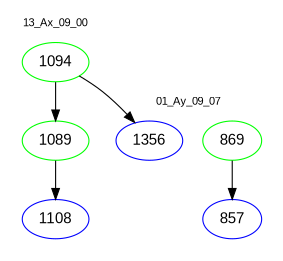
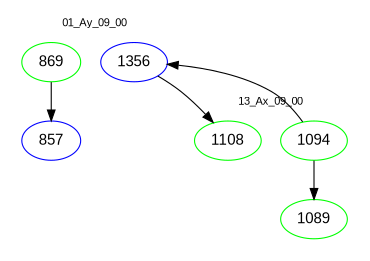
(189, 102) -> (95, 23)
(56, 175) -> (192, 101)
(56, 219) -> (228, 141)
